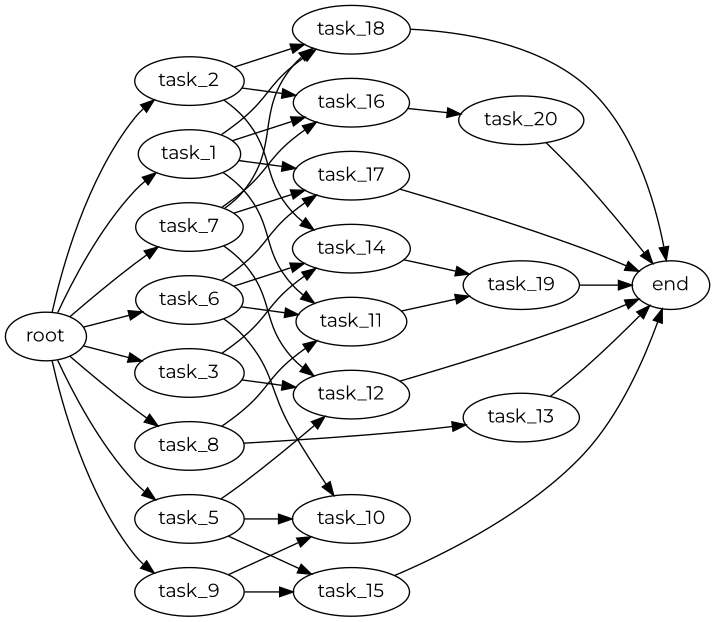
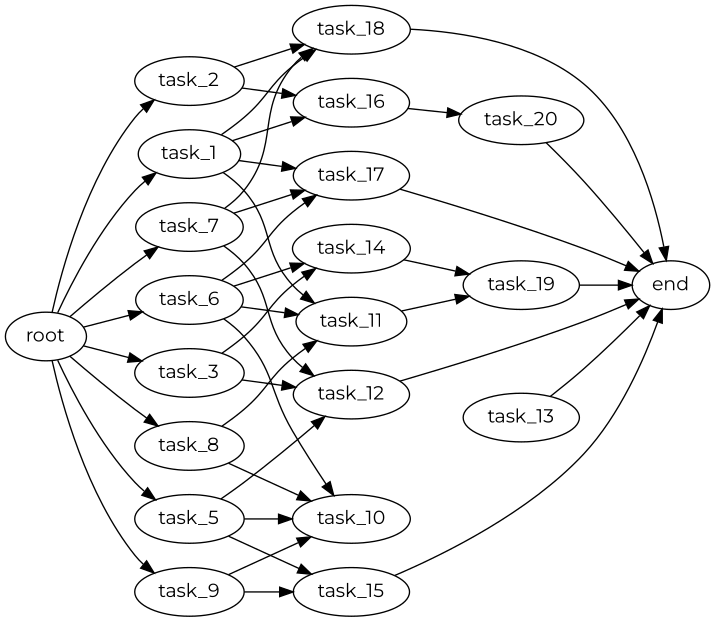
(275, 156) -> none
(271, 176) -> none
(348, 436) -> (263, 479)
